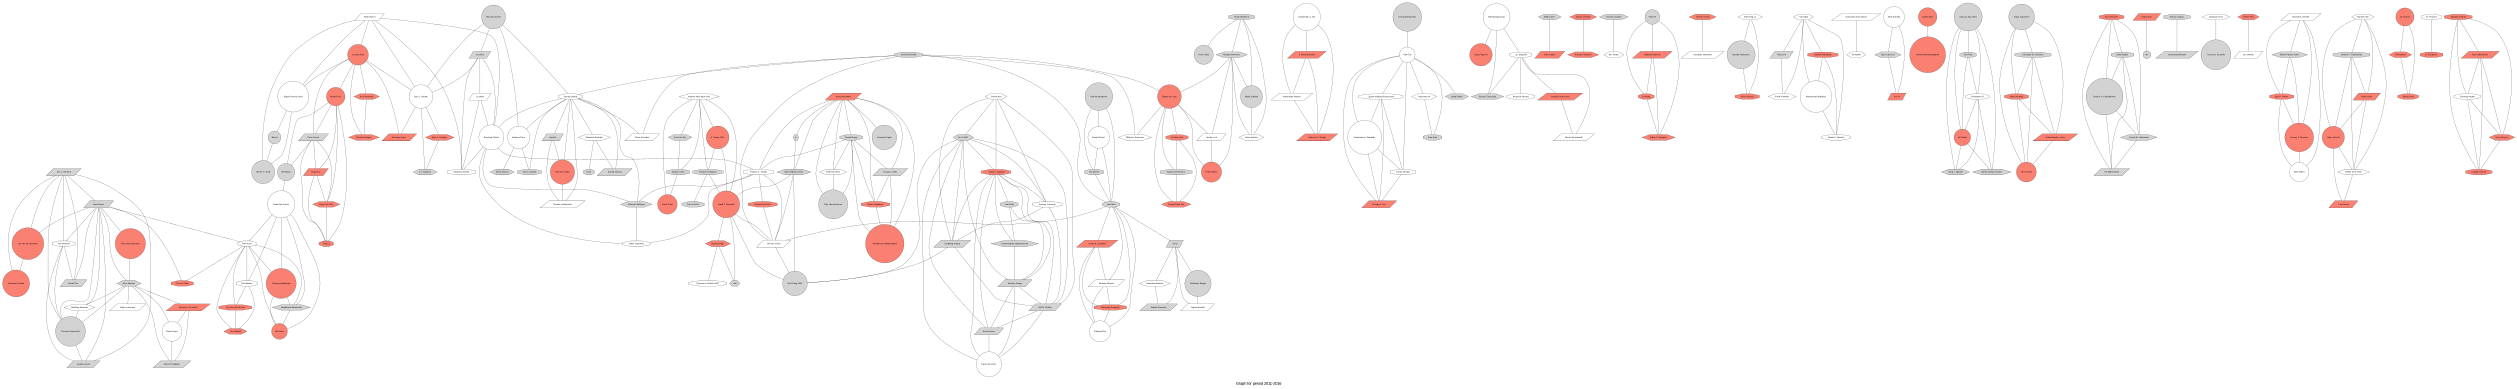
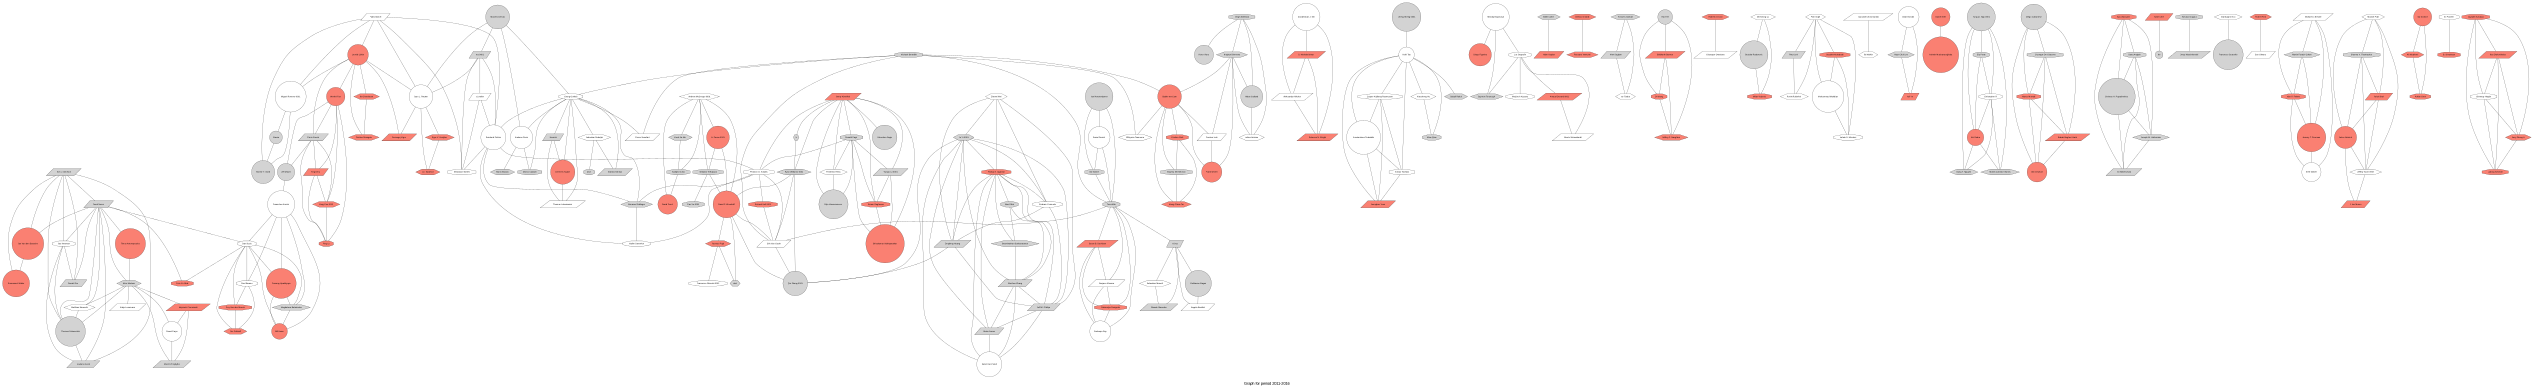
none -> (1616, 55)
(425, 172) -> (428, 172)
